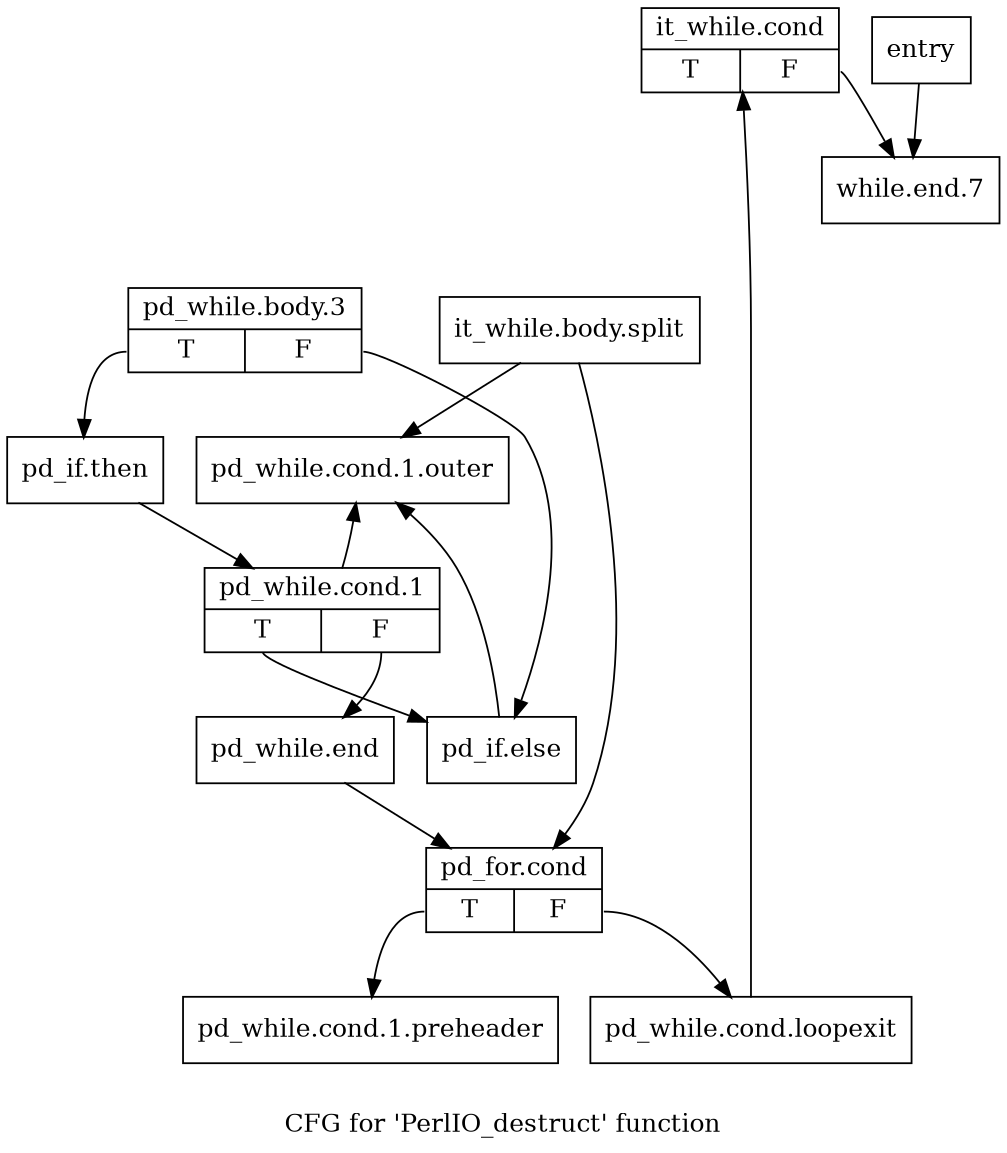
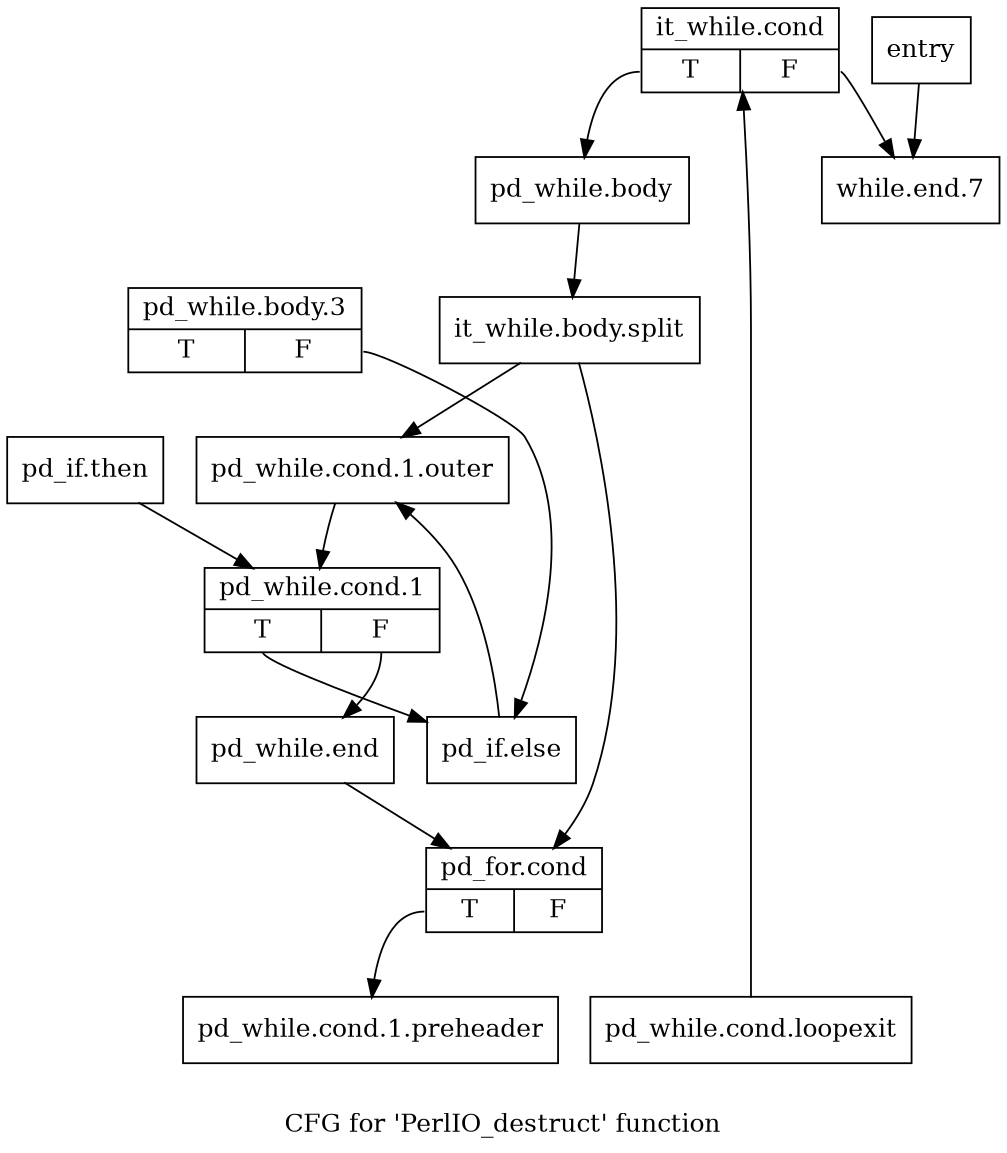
none -> (582, 190)
(94, 377) -> none
(348, 545) -> (328, 527)
(669, 935) -> none
